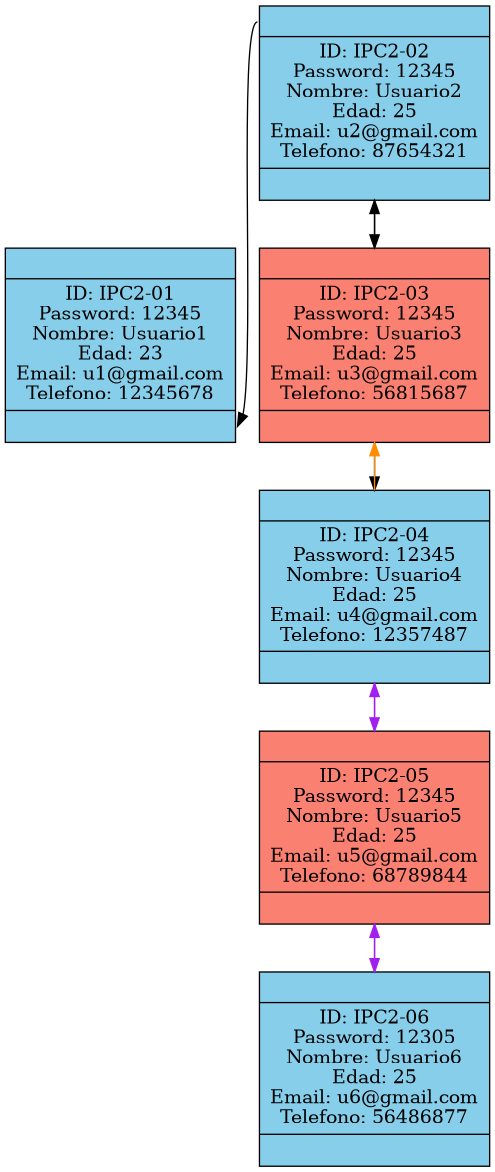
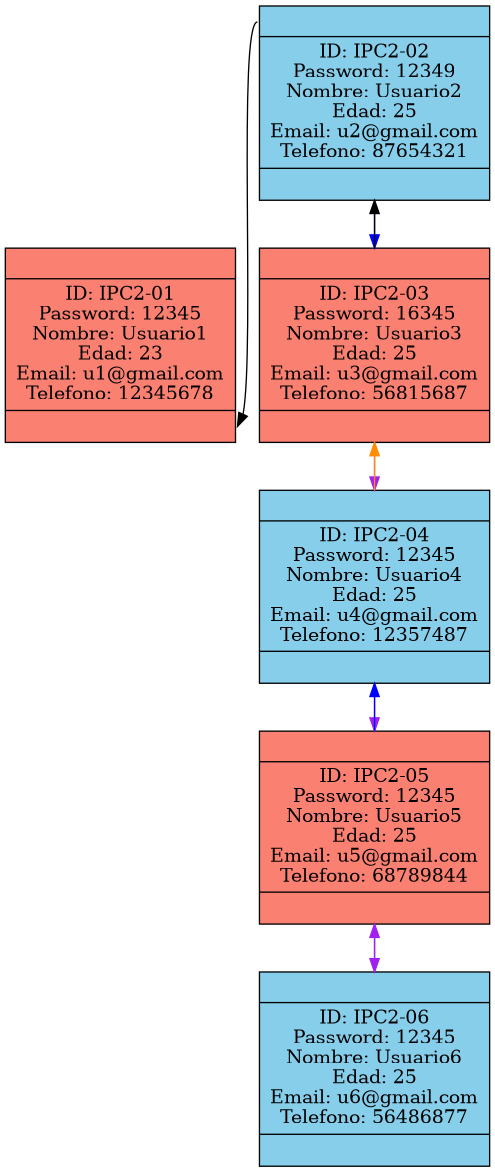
(375, 72) -> (375, 72)
(375, 217) -> (375, 217)
(375, 314) -> (375, 314)
(120, 345) -> (120, 345)
(375, 460) -> (375, 460)
(375, 714) -> (375, 714)
(375, 1038) -> (375, 1038)
